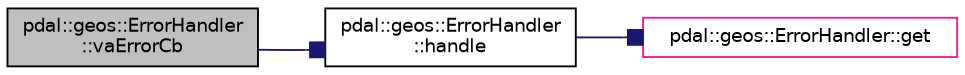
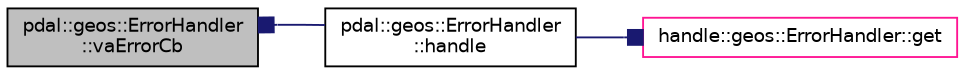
(800, 37) -> (800, 37)
(282, 50) -> (301, 25)
